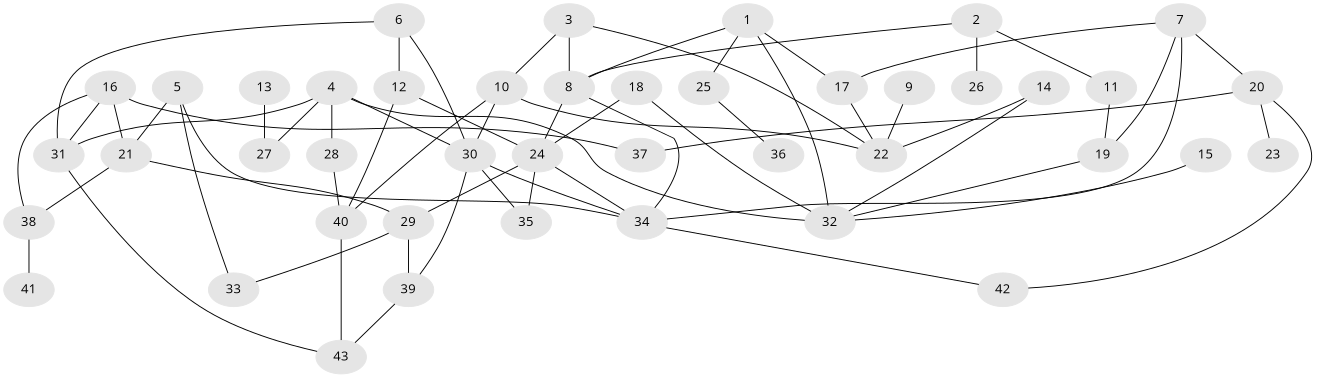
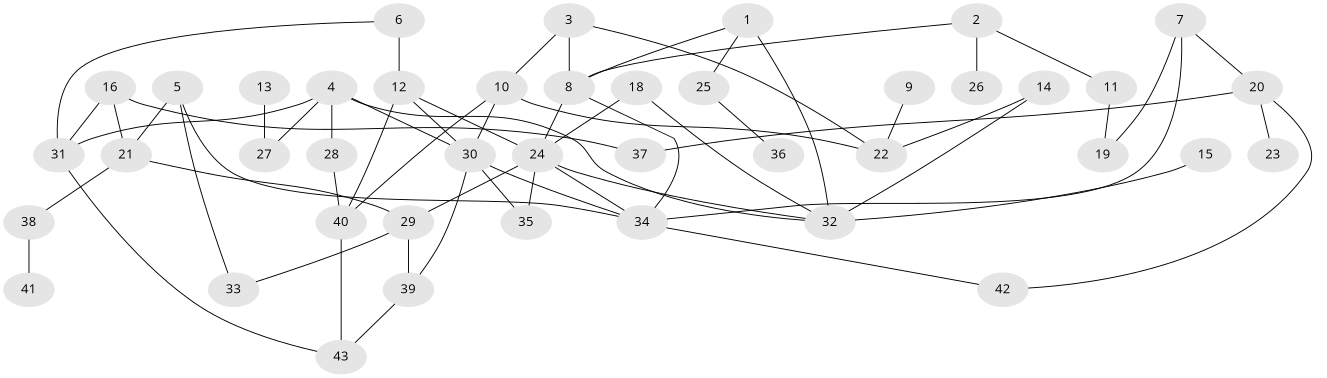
(440, 85) -> (435, 122)
(842, 88) -> none
(27, 135) -> none
(967, 189) -> (680, 198)
